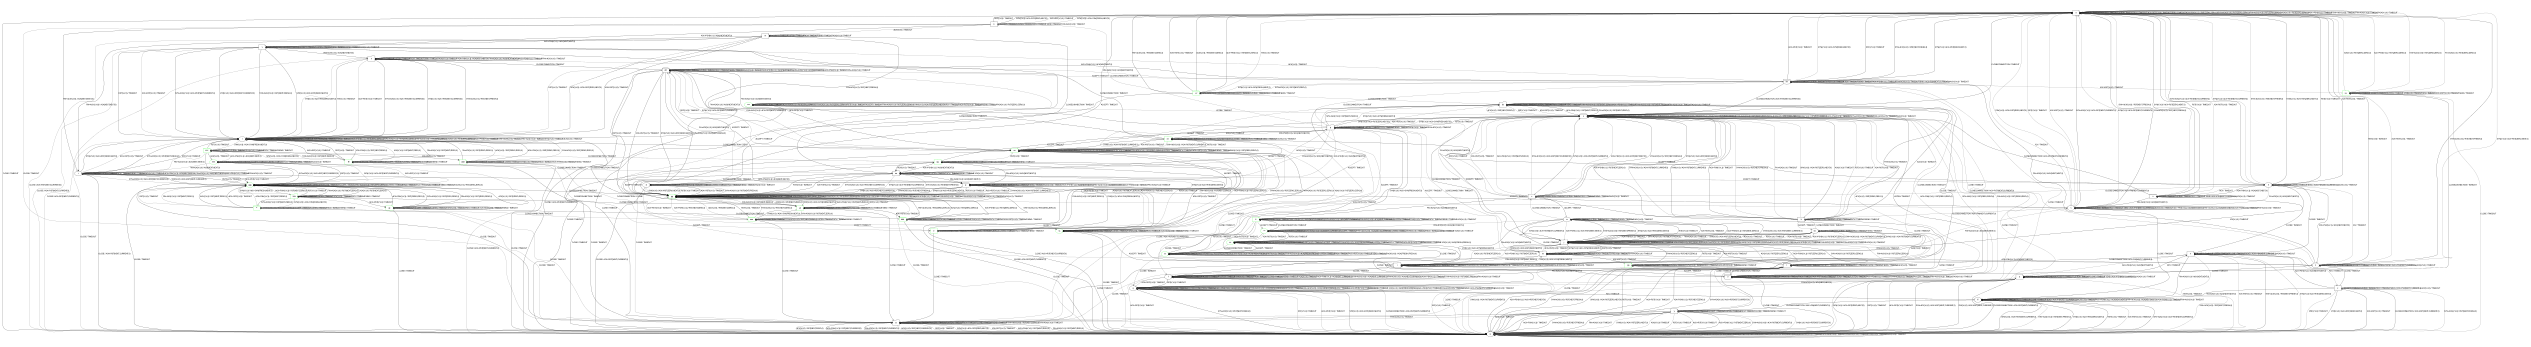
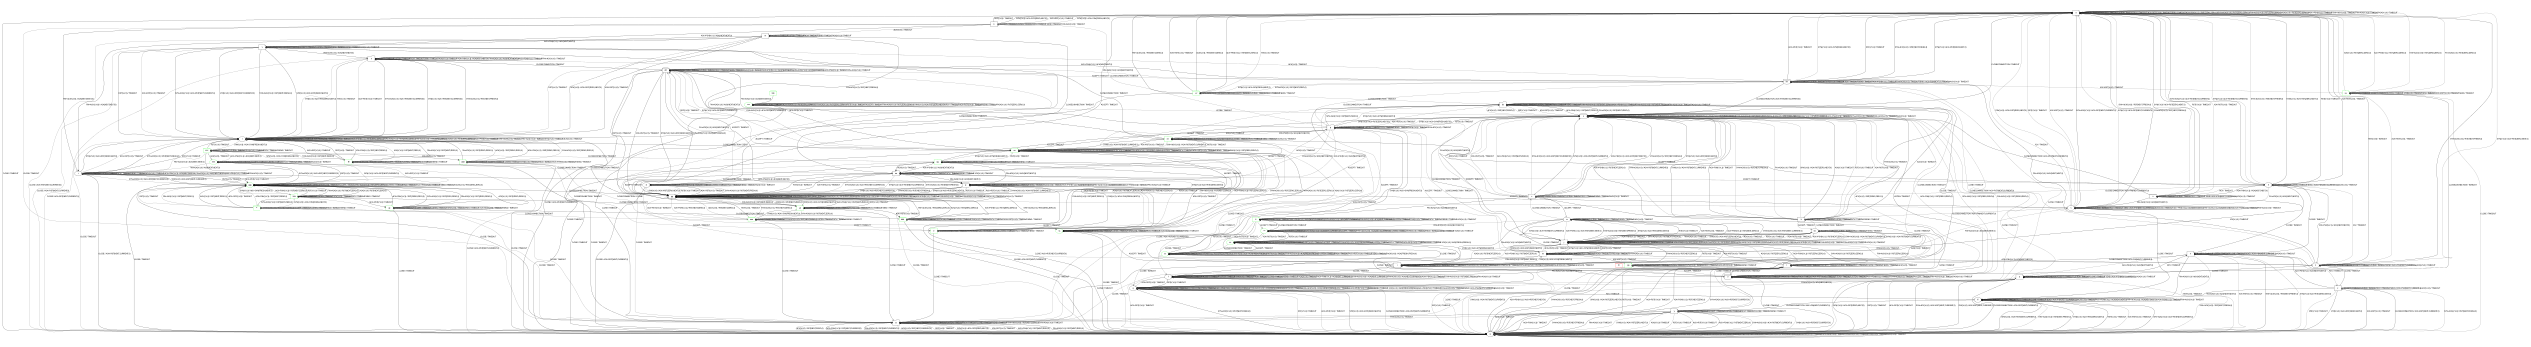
none -> (773, 93)
none -> (976, 155)
(672, 196) -> (672, 196)
none -> (1619, 265)
